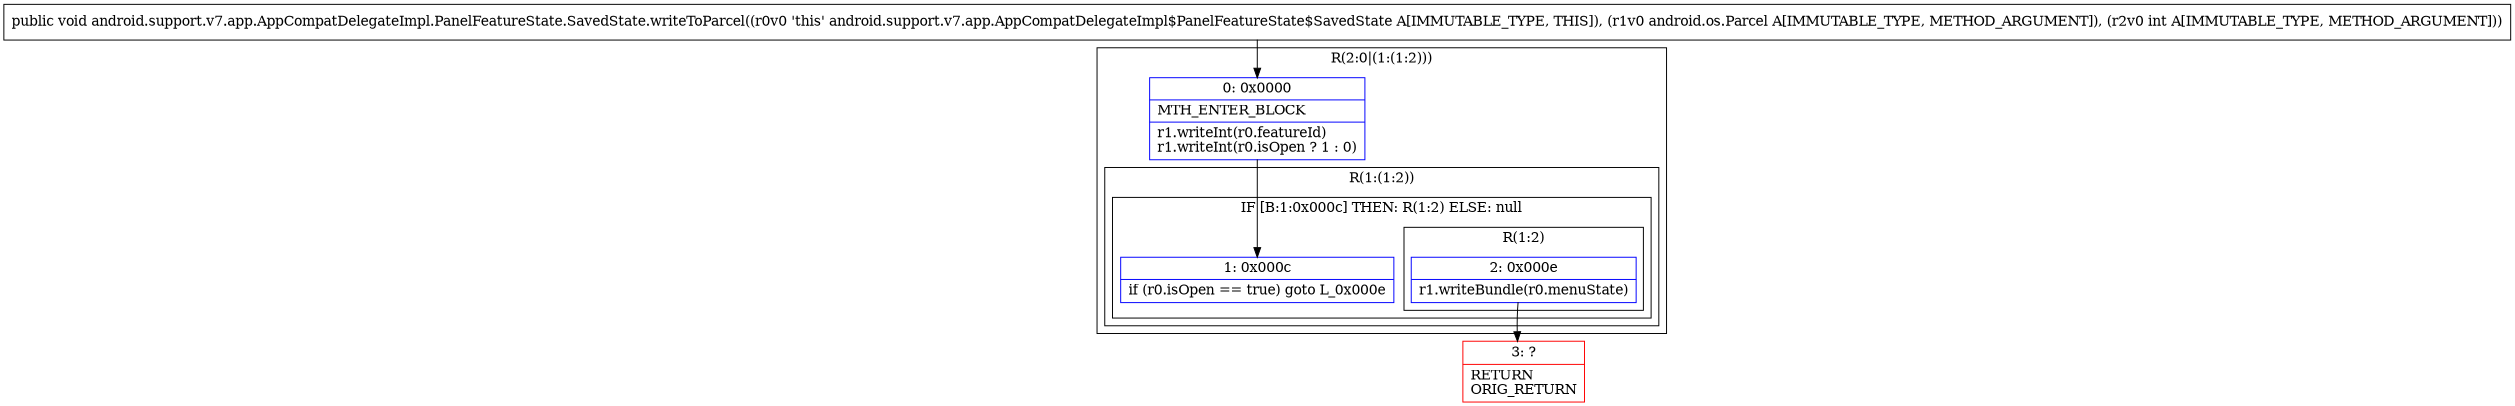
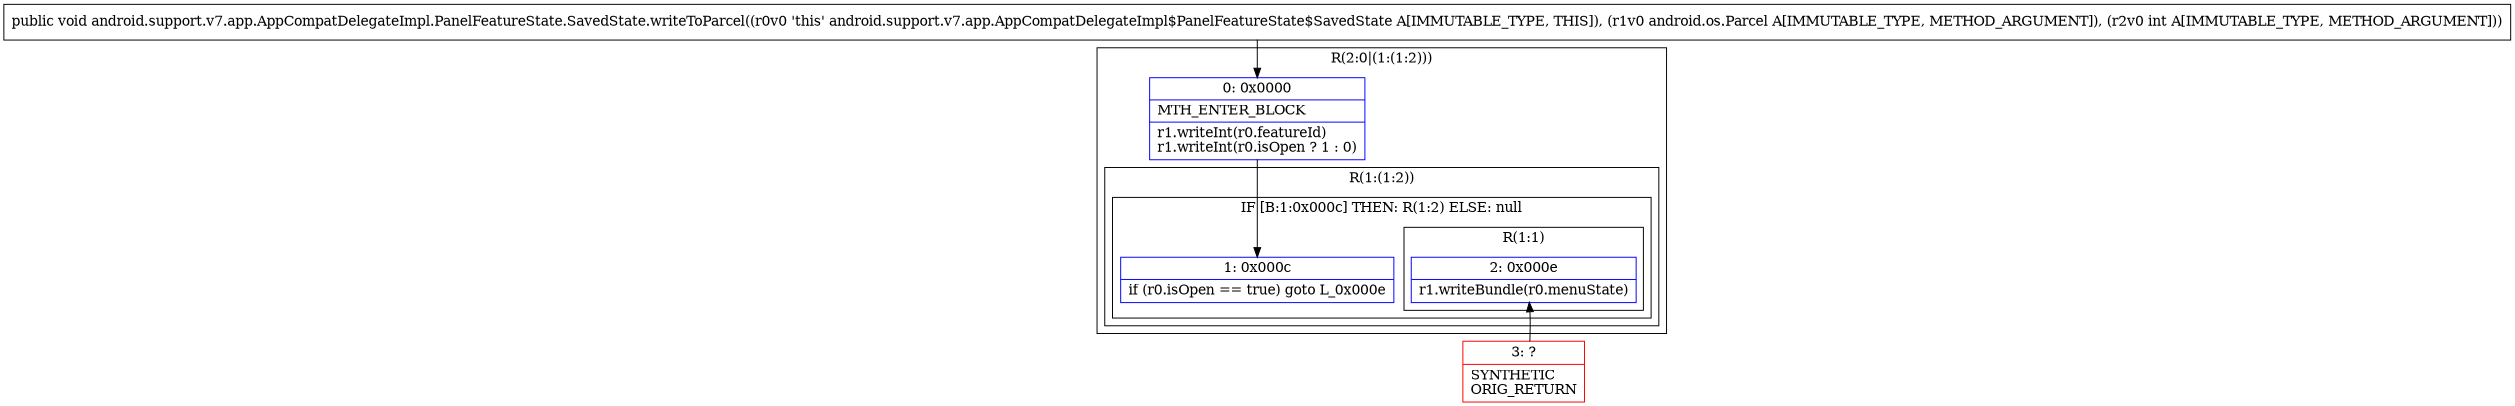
(1524, 238) -> (1524, 238)
(1517, 317) -> (1530, 327)
(1502, 375) -> (1513, 375)
